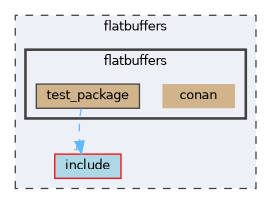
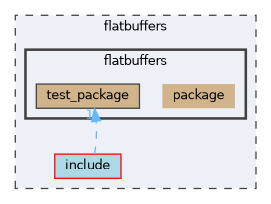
(199, 96) -> (199, 96)
(79, 126) -> (96, 138)
